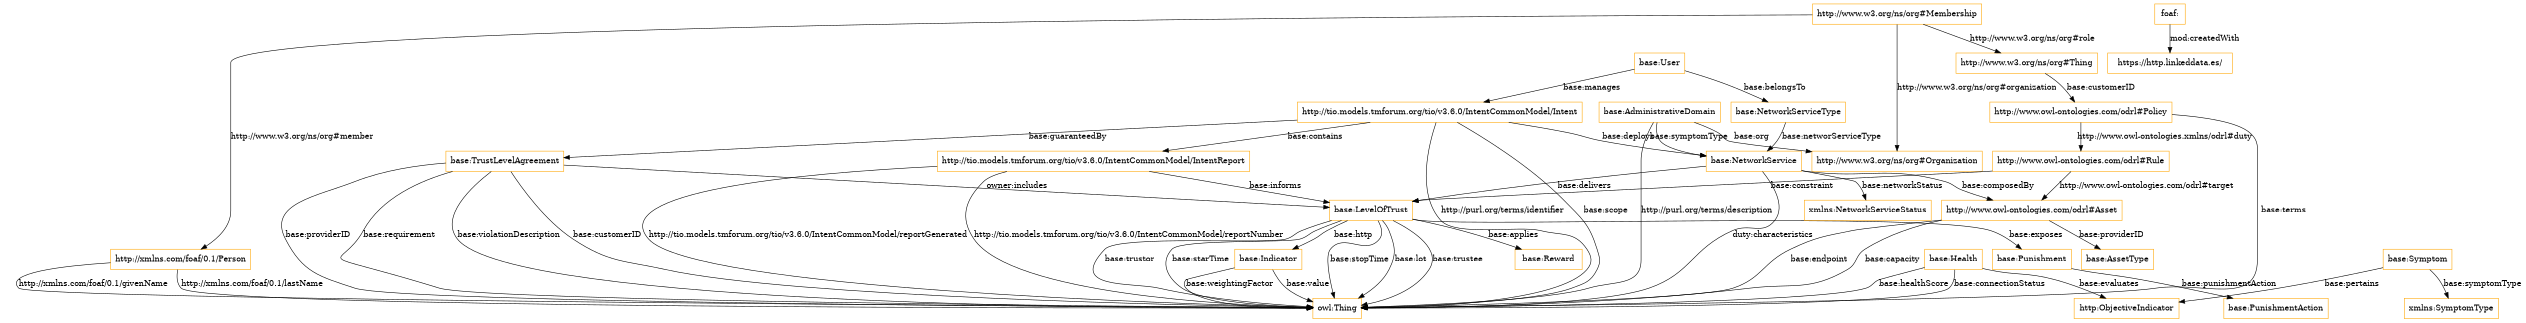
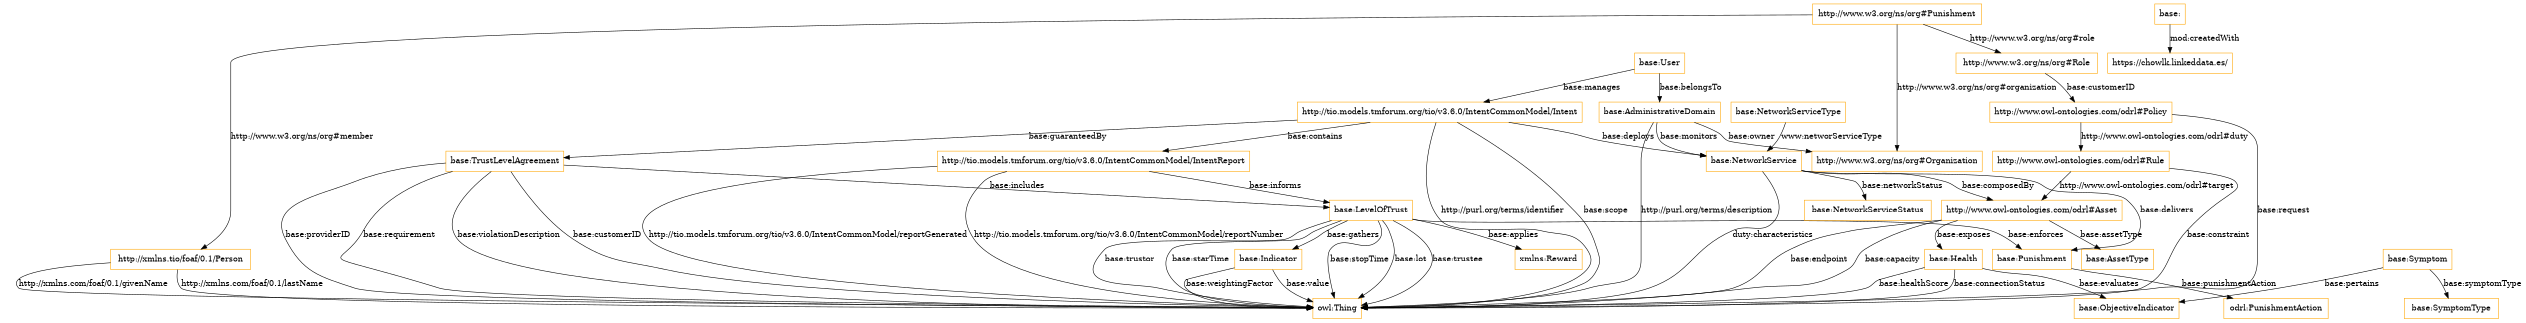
(1897, 14) -> (1897, 14)
(2170, 14) -> (2170, 14)
(2027, 63) -> (2027, 63)
(2170, 63) -> (2170, 63)
(1724, 84) -> (1660, 85)
(1689, 137) -> (1689, 137)
(1752, 137) -> (1752, 137)
(1832, 137) -> (1832, 137)
(2165, 137) -> (2165, 137)
(1562, 181) -> (2018, 179)
(1017, 186) -> (1017, 186)
(1705, 186) -> (1863, 302)
(1868, 210) -> (1868, 210)
(2284, 210) -> (2284, 210)
none -> (1940, 228)
(1353, 235) -> (1353, 235)
(2036, 235) -> (2036, 235)
(2111, 235) -> (2111, 235)
(181, 259) -> (181, 259)
(1549, 259) -> (1549, 259)
(2127, 308) -> (2127, 308)
(2276, 308) -> (2276, 308)
(2451, 308) -> (2451, 308)
